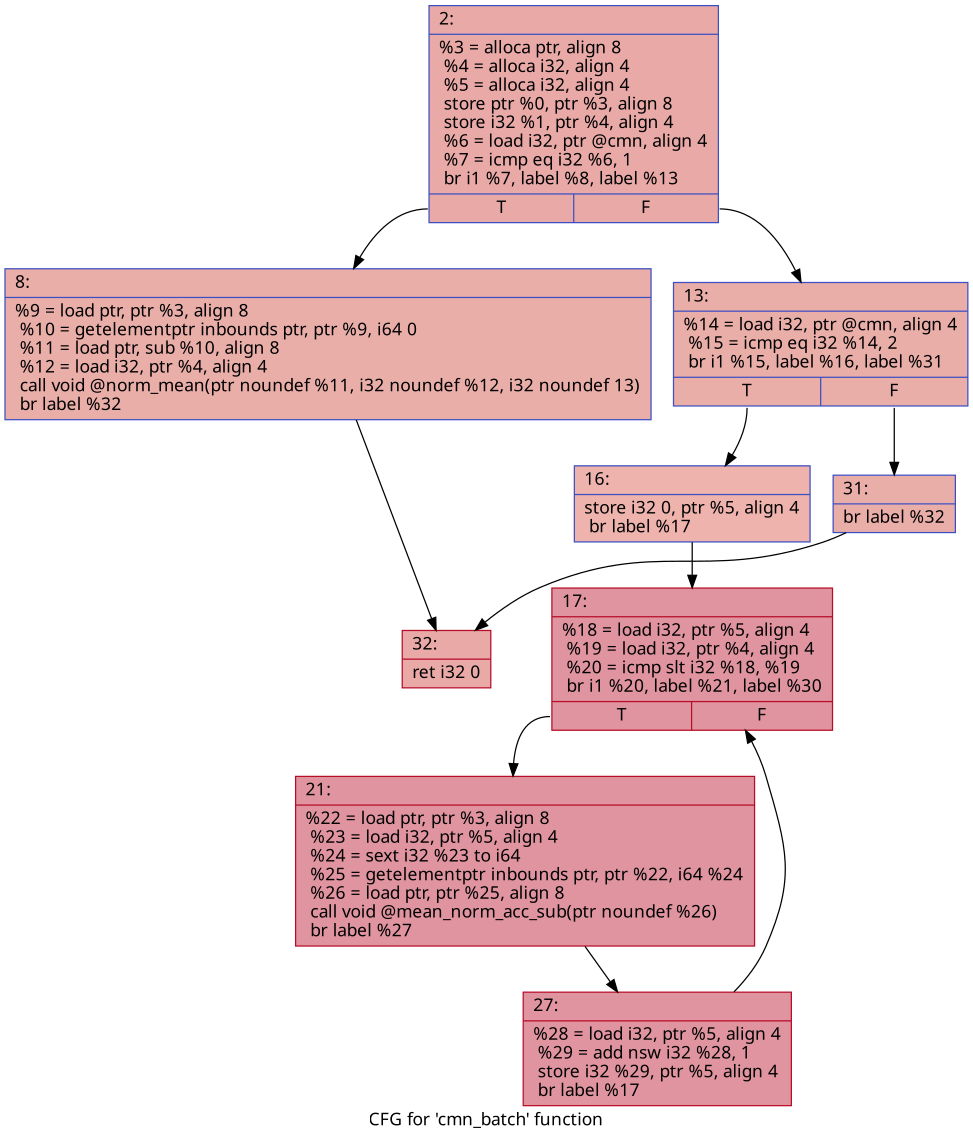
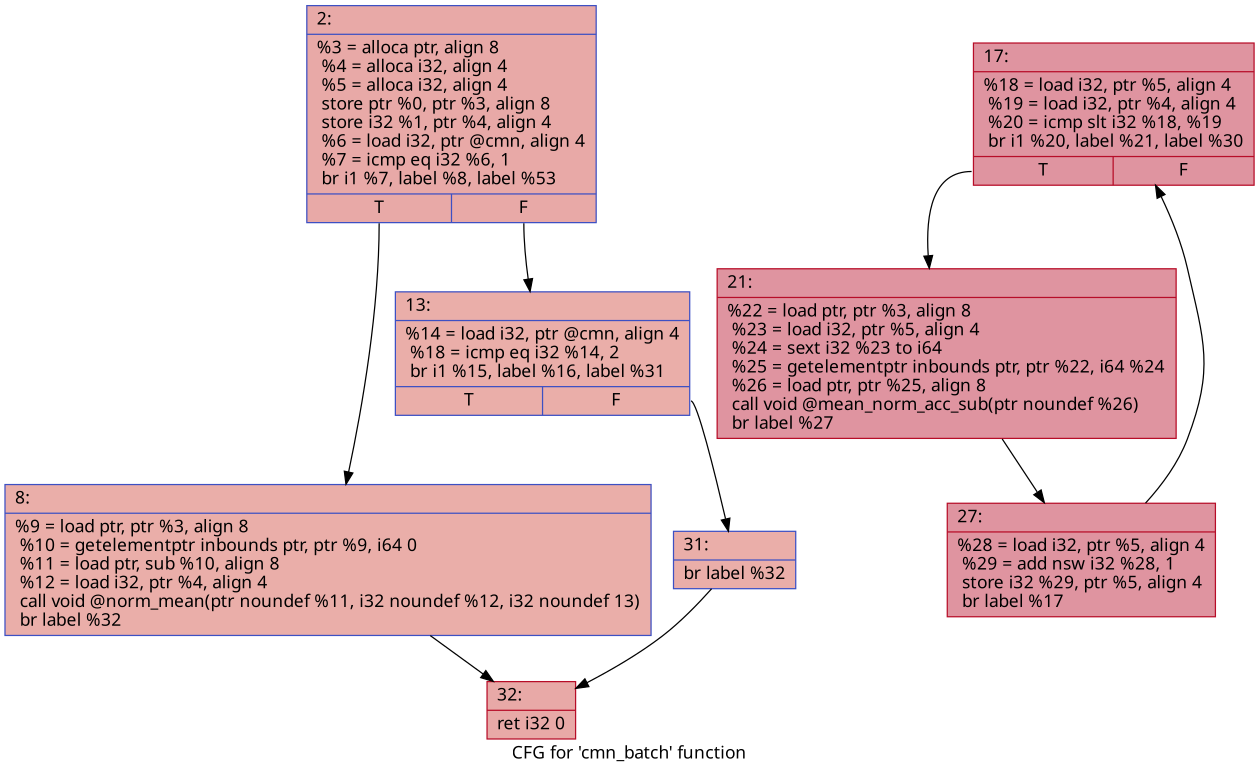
(559, 179) -> (437, 179)
(791, 344) -> (513, 353)
(692, 504) -> none
